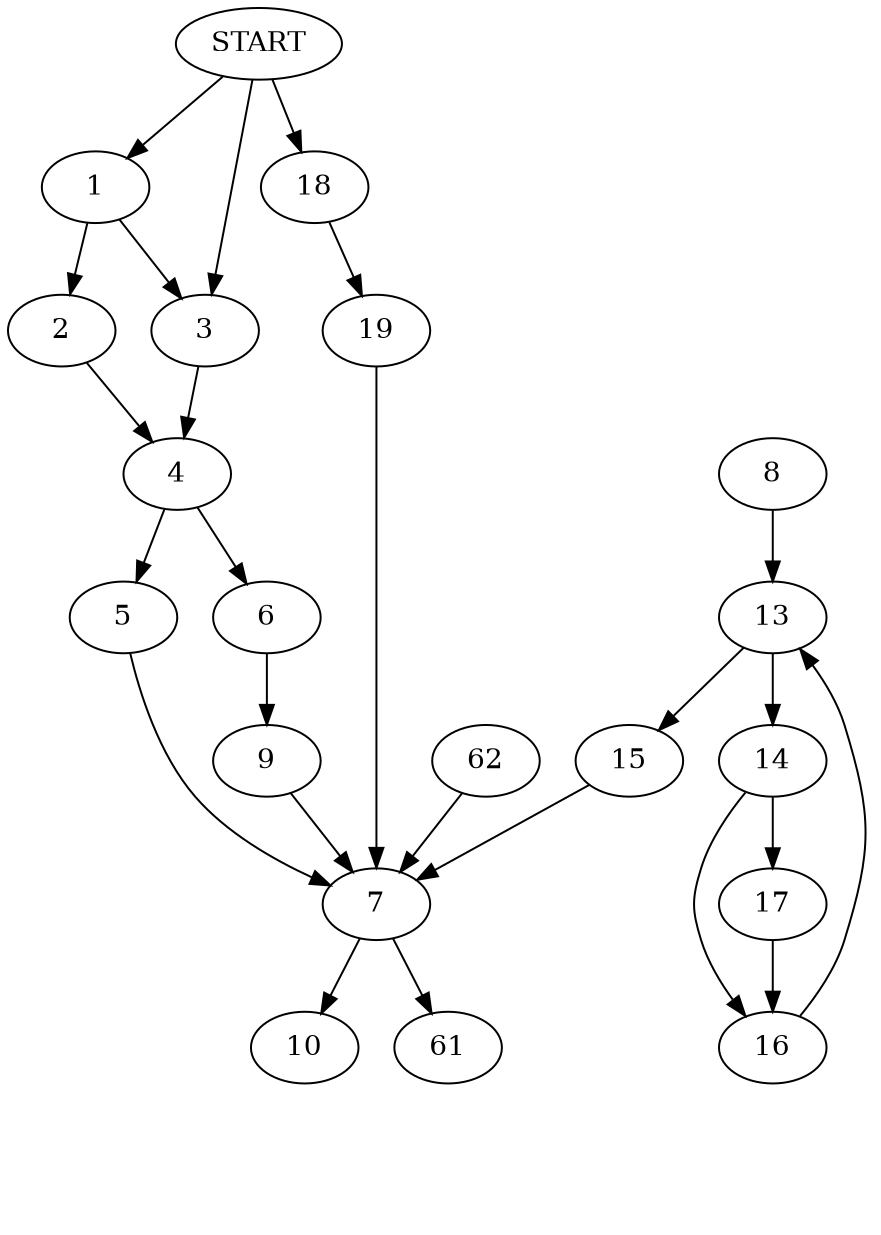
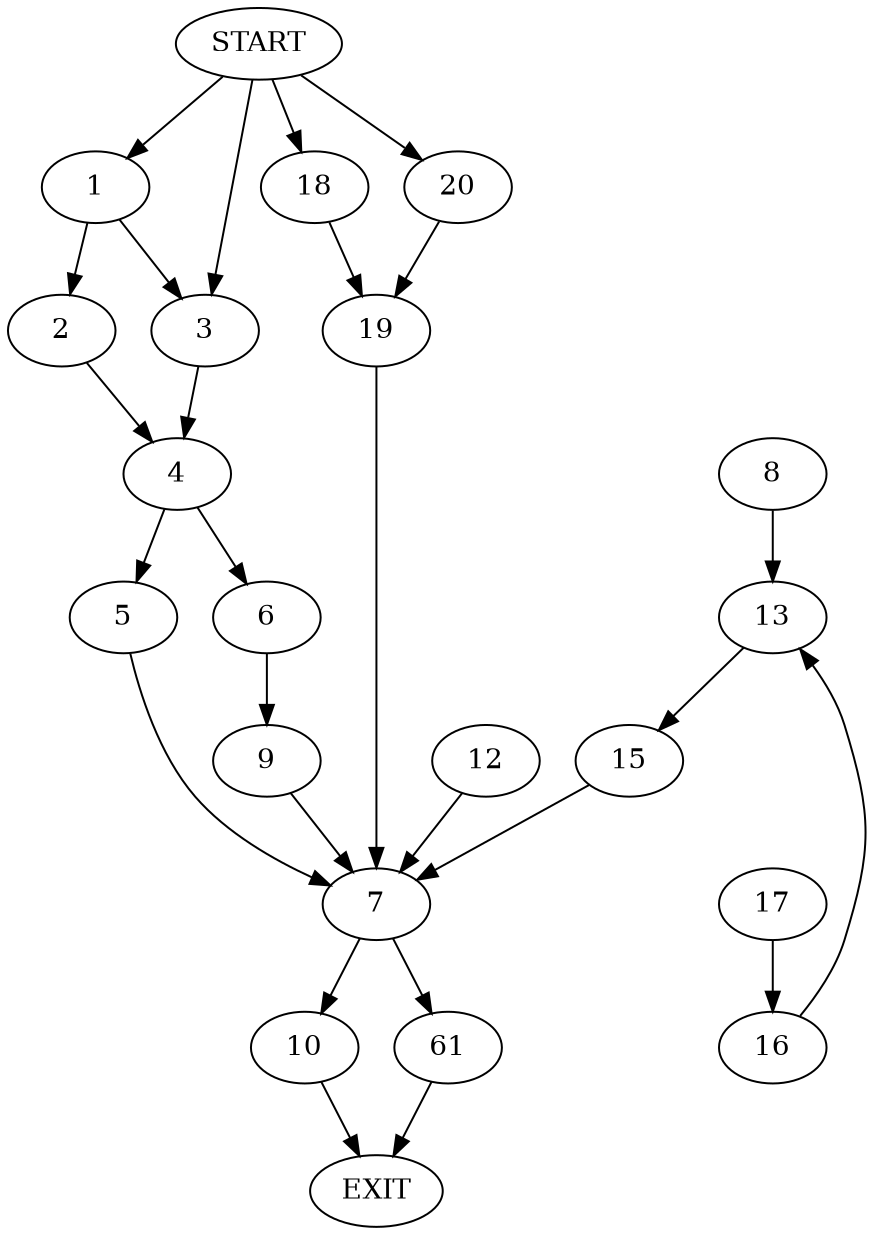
none -> (458, 187)
(486, 761) -> (486, 761)
(773, 761) -> none
none -> (376, 1191)
